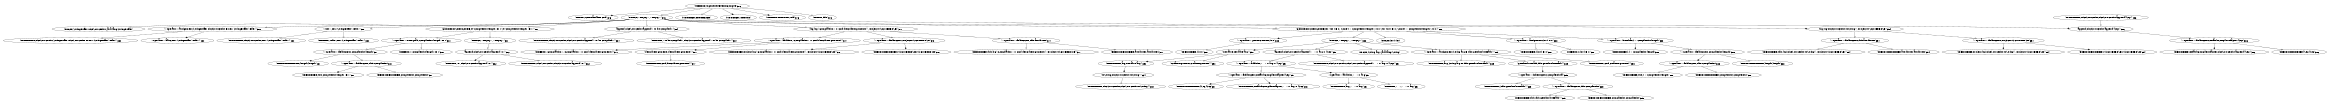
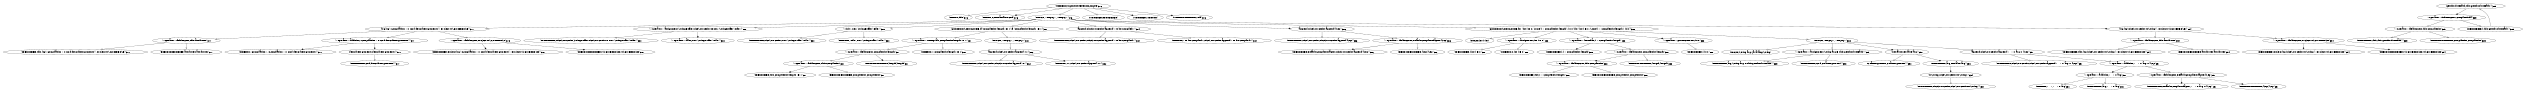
(2101, 23) -> (1322, 34)
(99, 29) -> none
(1502, 58) -> (2488, 16)
